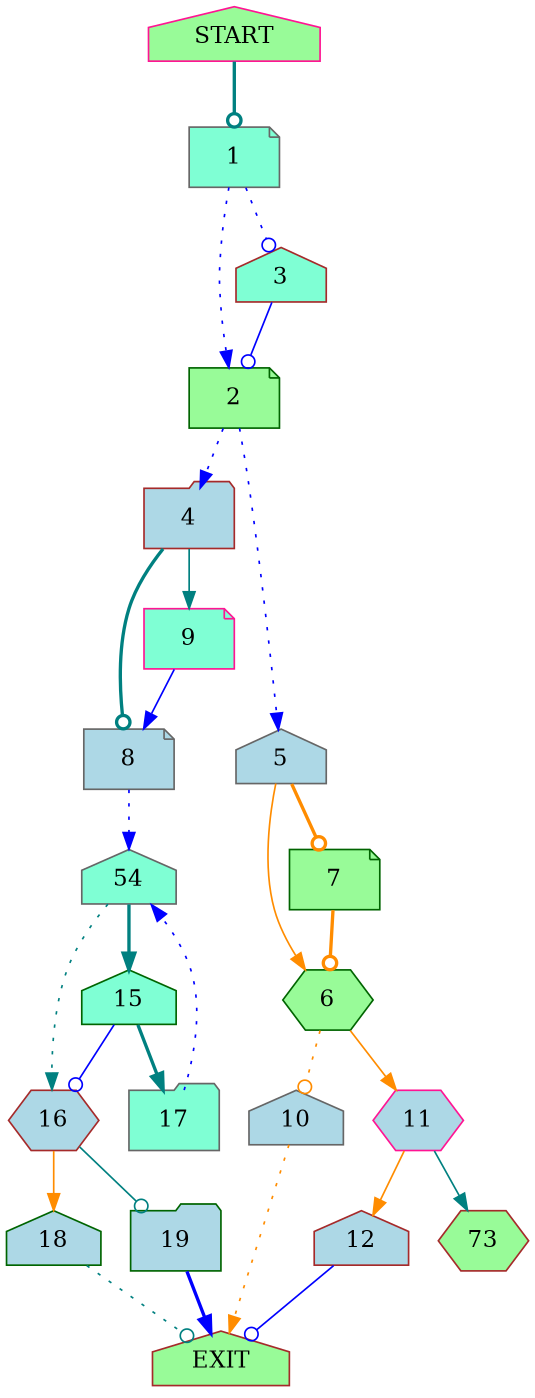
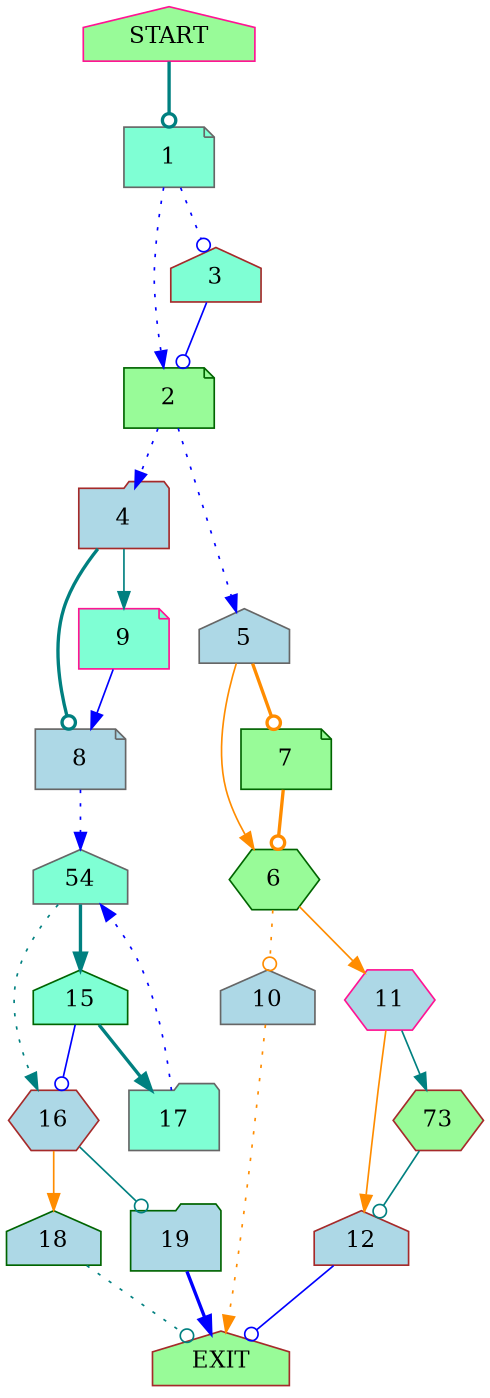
none -> (401, 1178)
